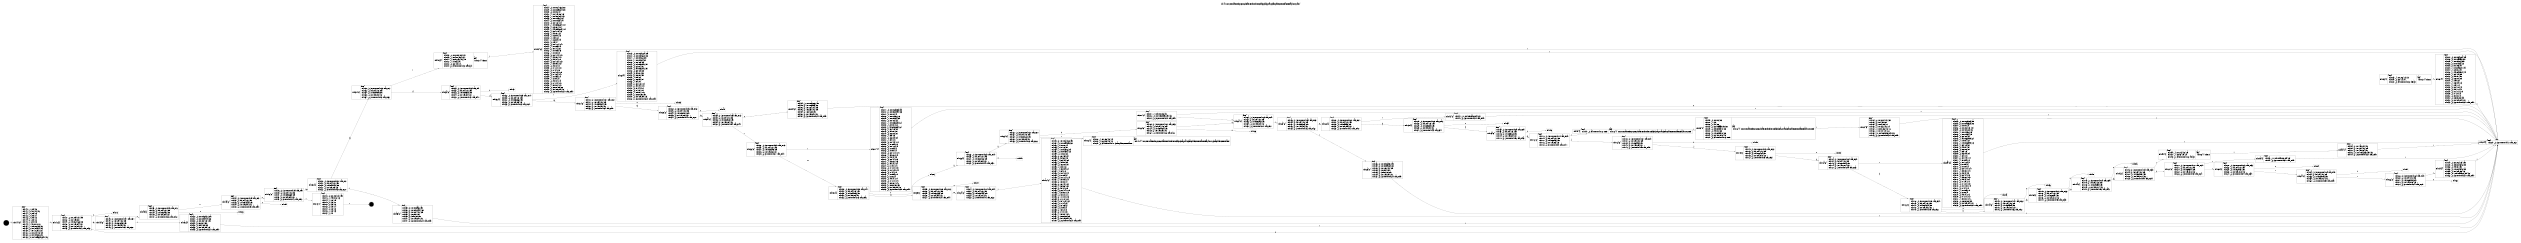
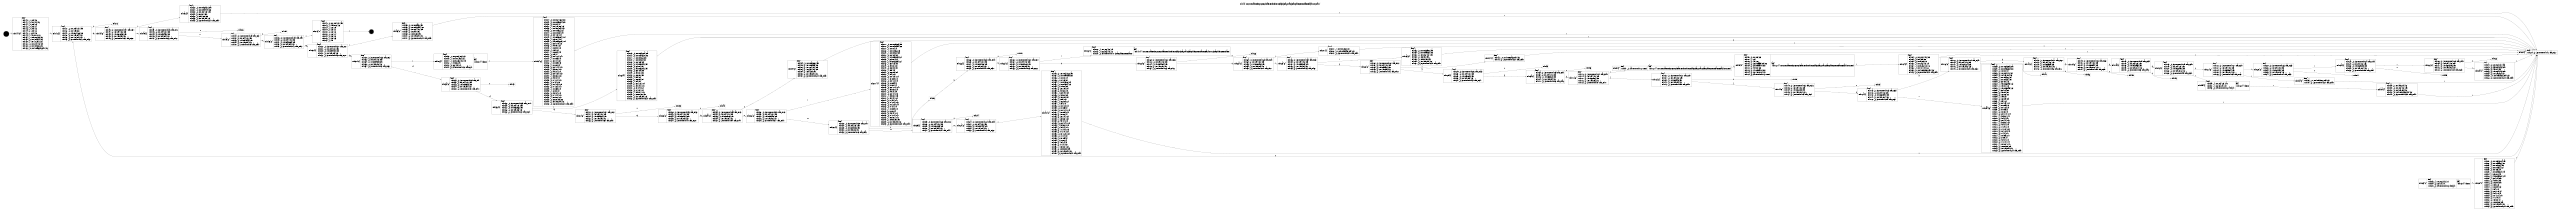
(1205, 119) -> (1296, 54)
